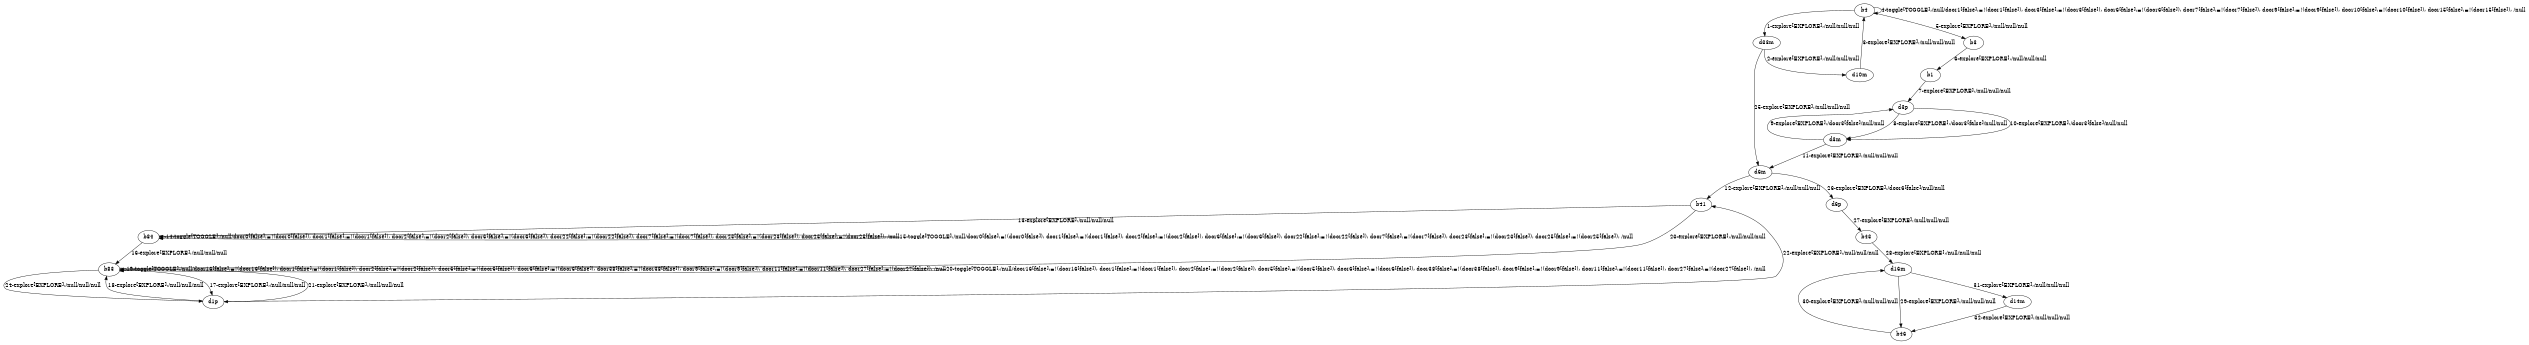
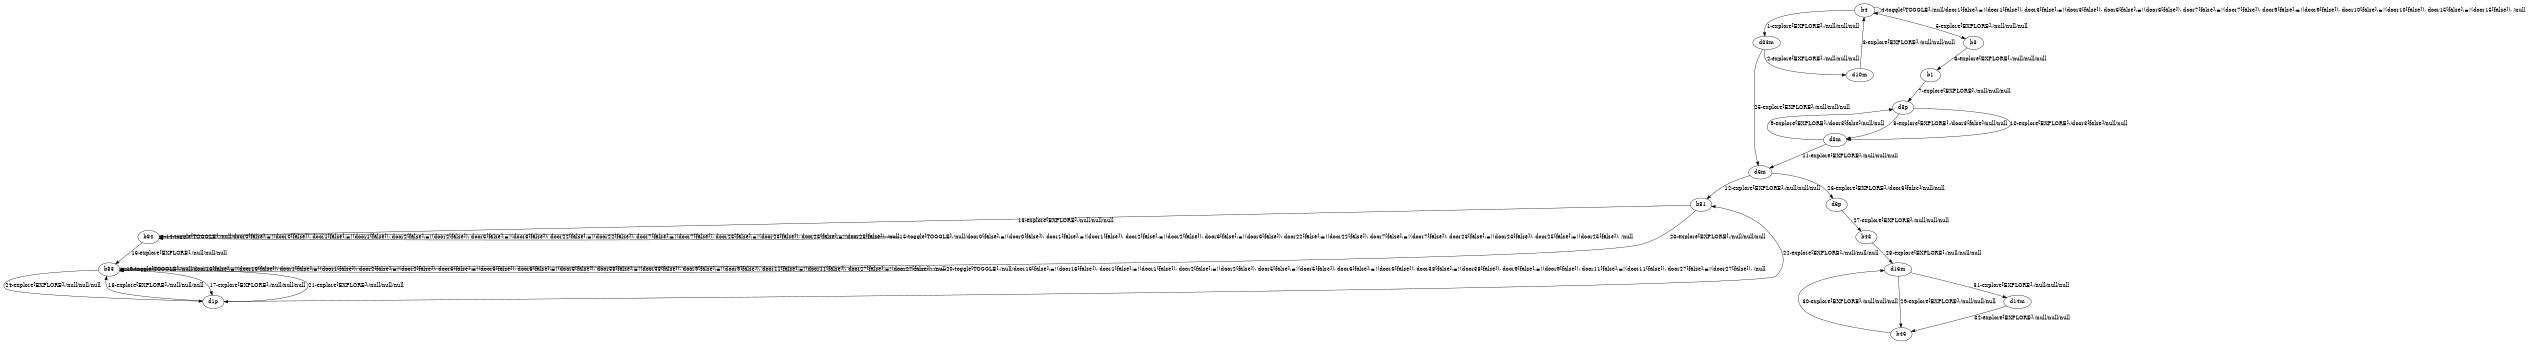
(1701, 205) -> (1701, 205)
